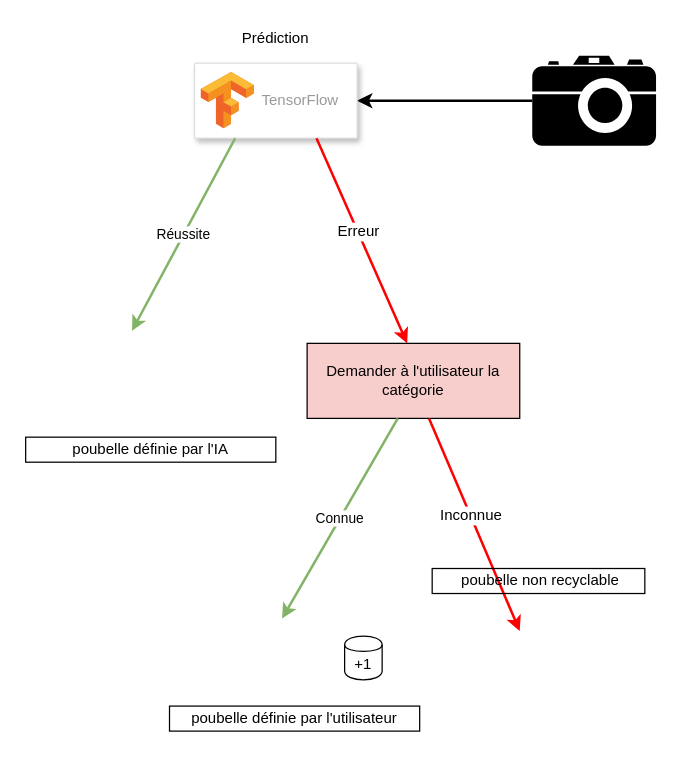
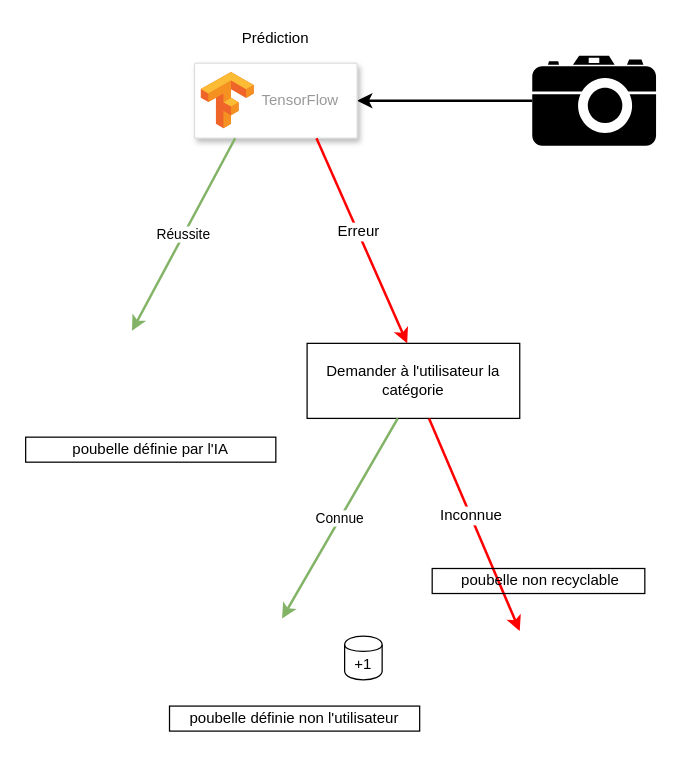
(413, 381) -> (413, 381)
(294, 718) -> (294, 718)
